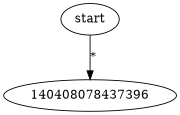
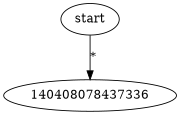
(90, 96) -> (90, 96)
